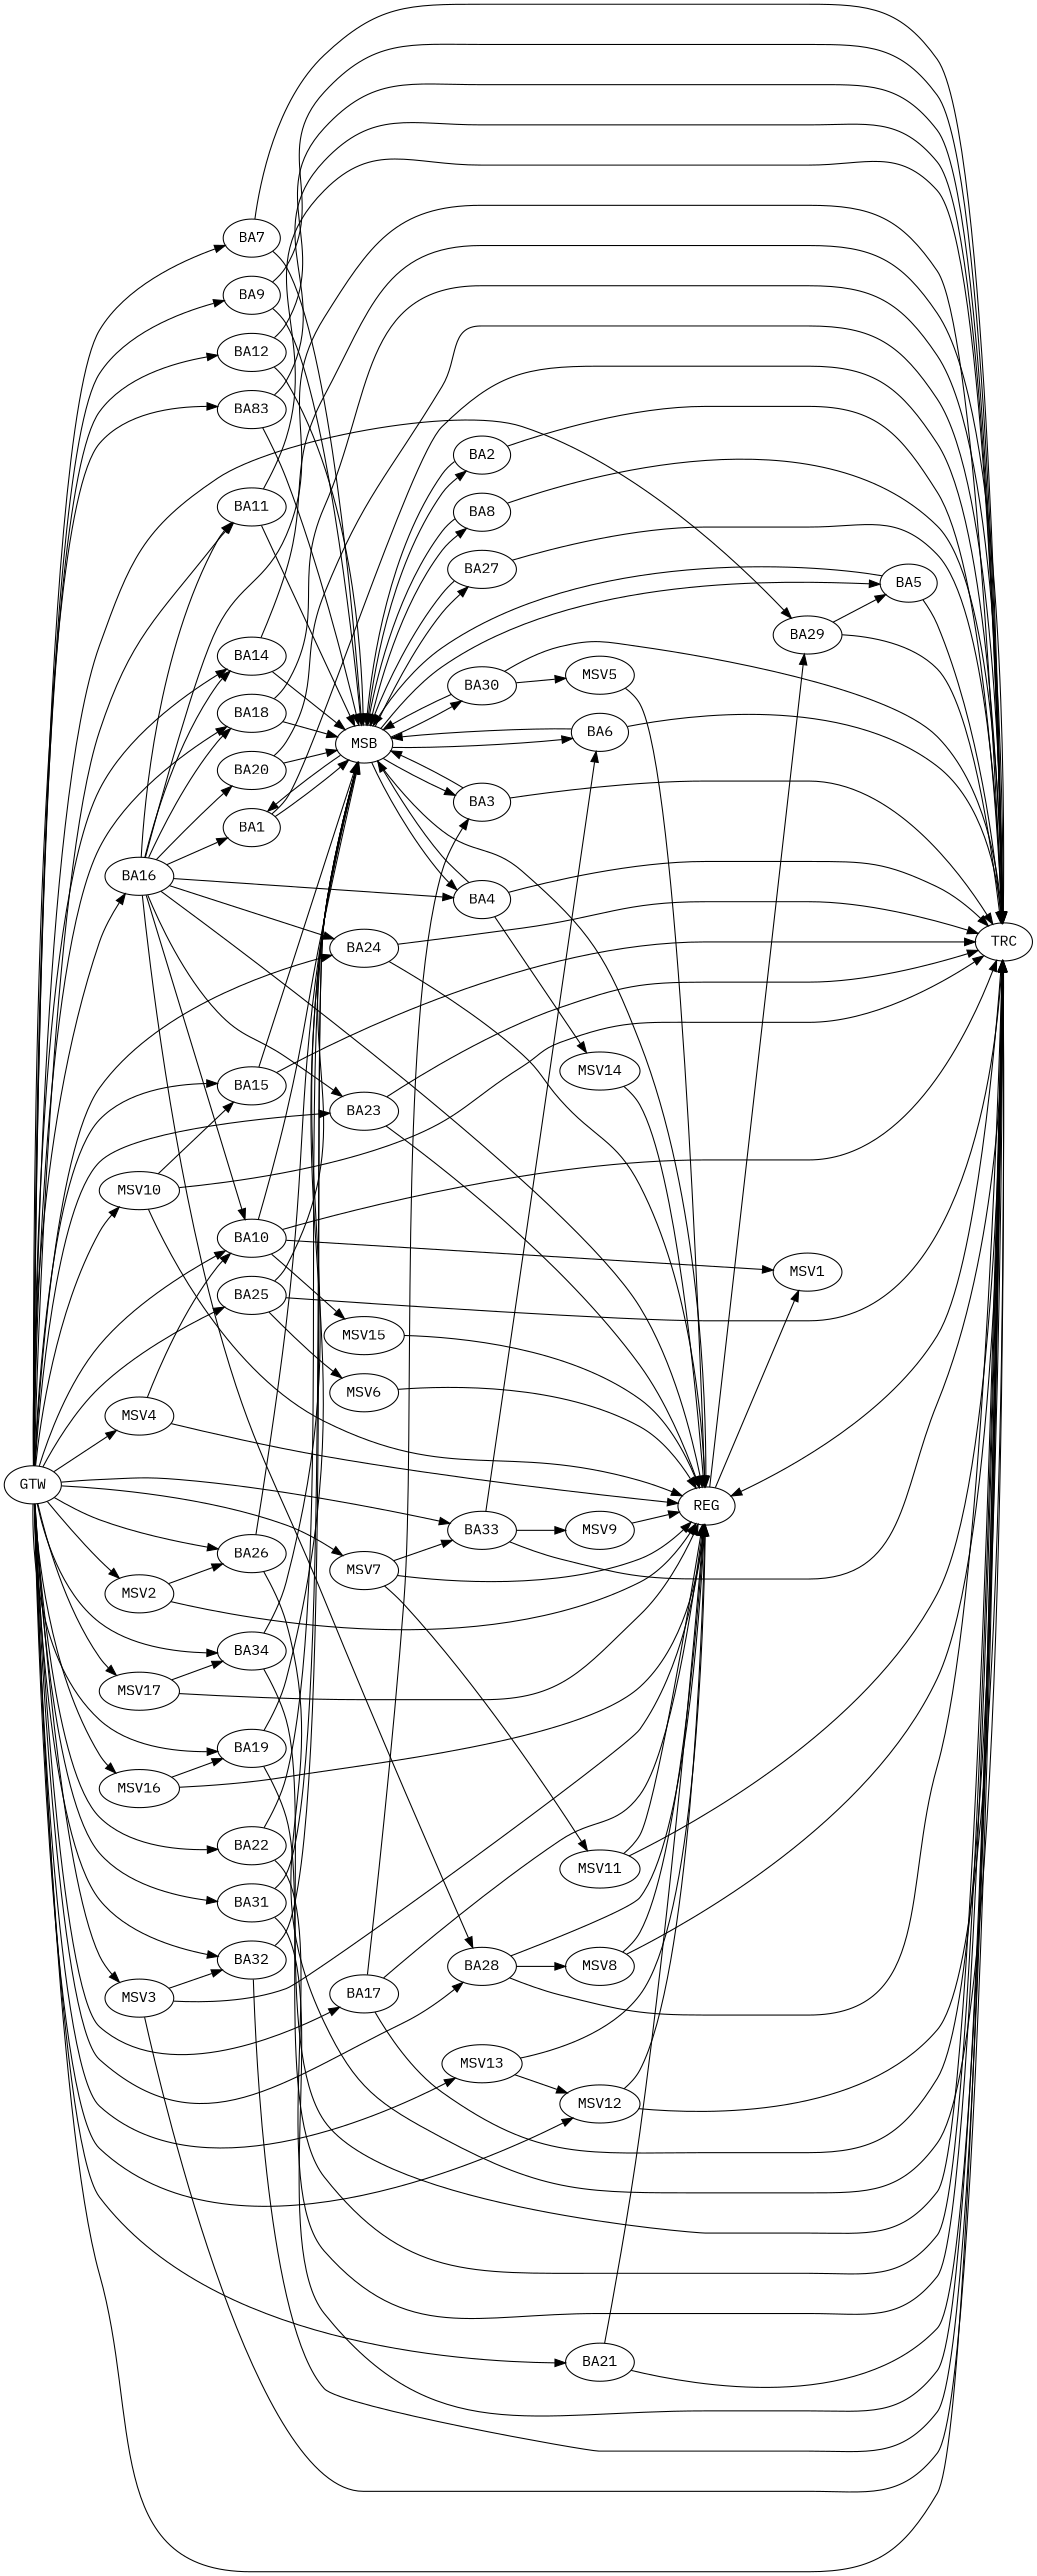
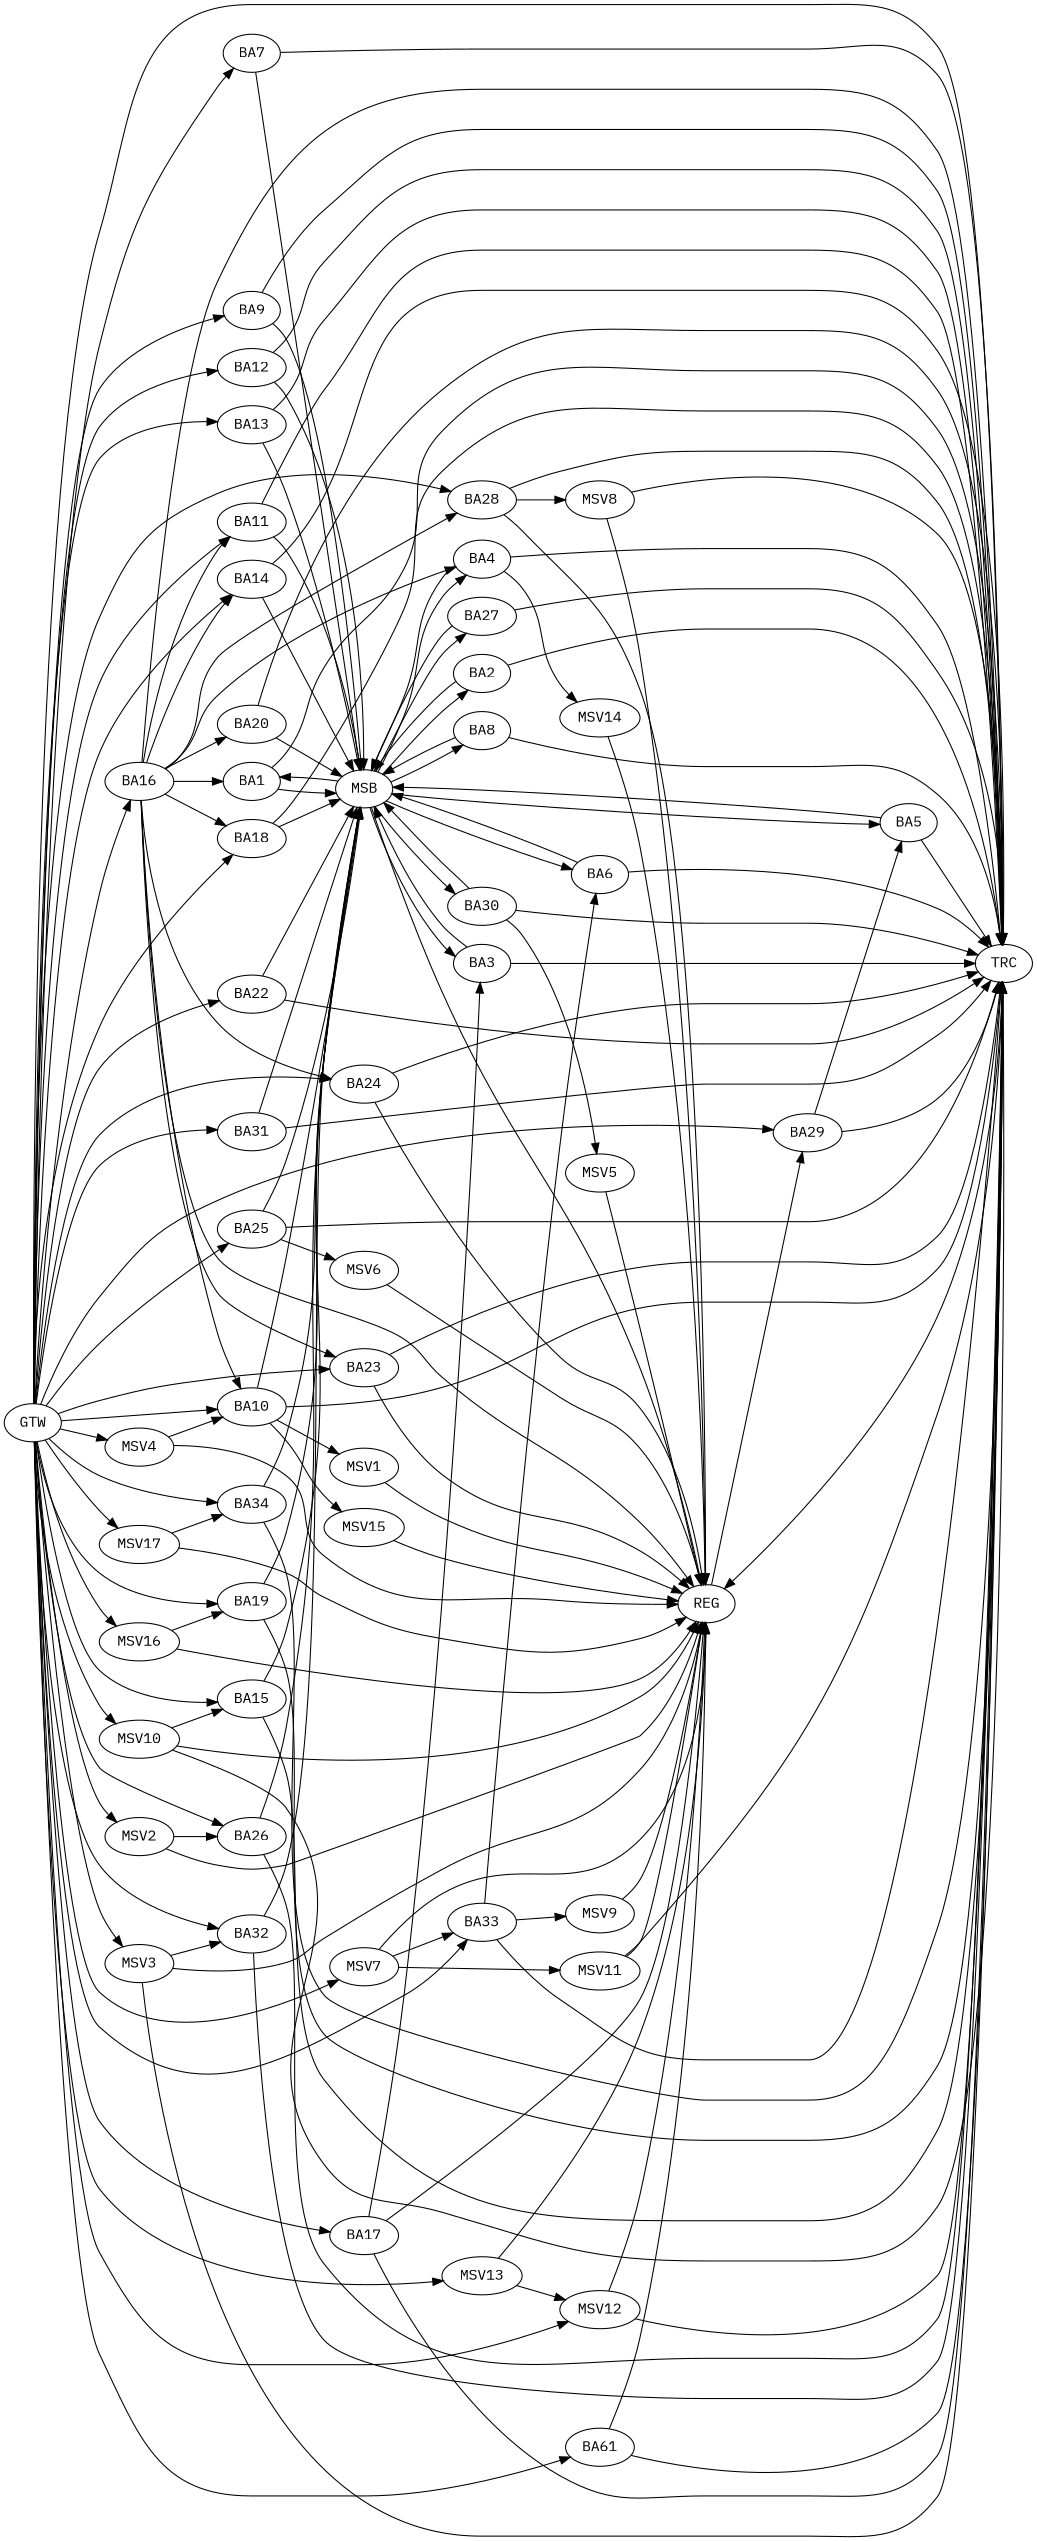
(252, 410) -> (252, 425)
(755, 1394) -> (524, 1547)
(600, 2362) -> (600, 2447)
